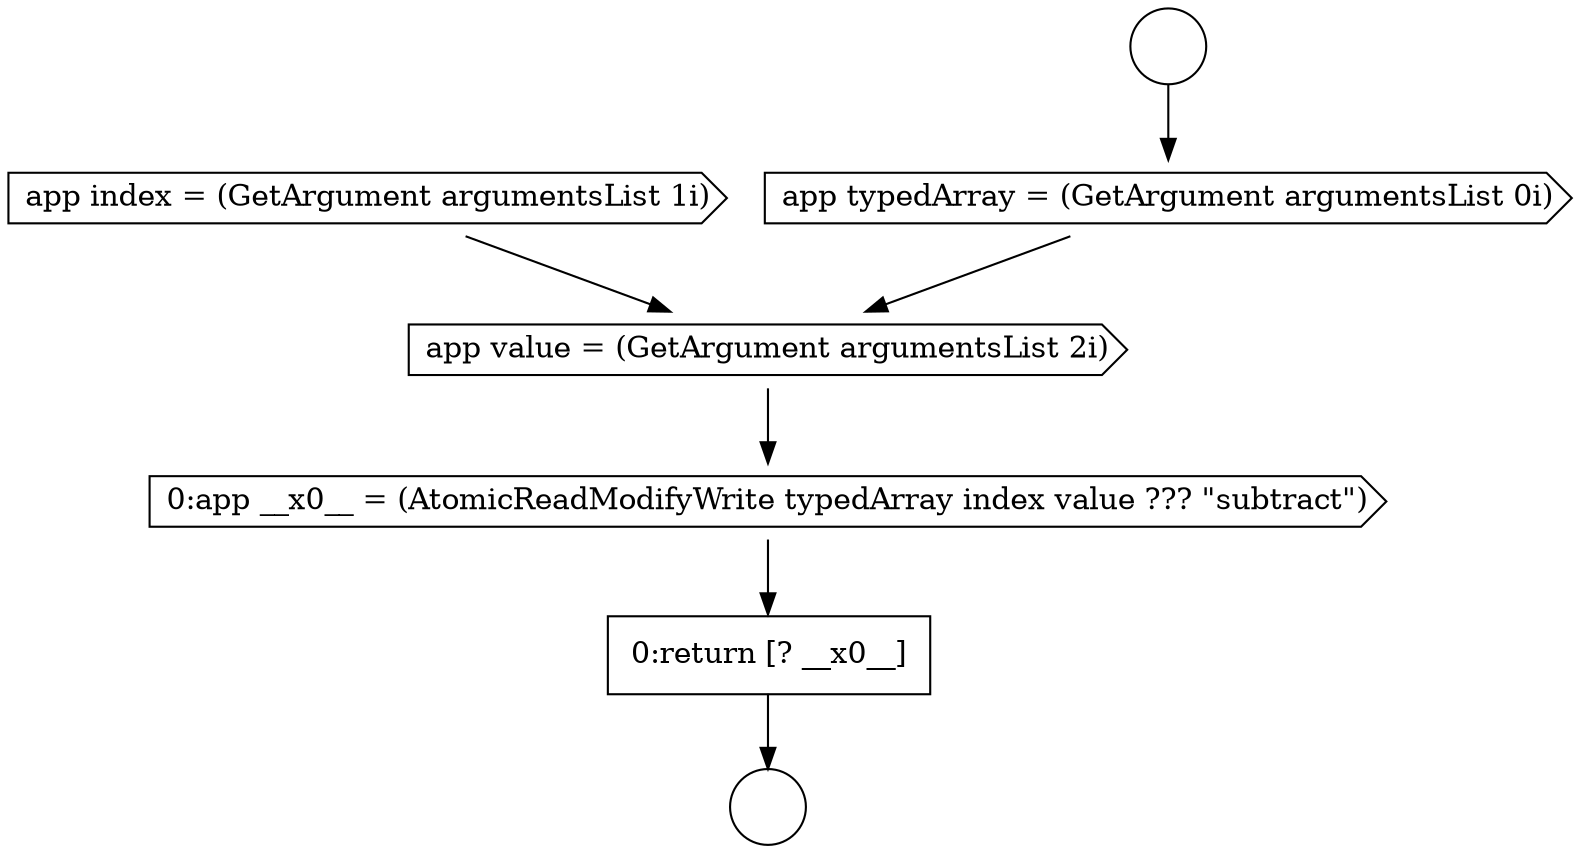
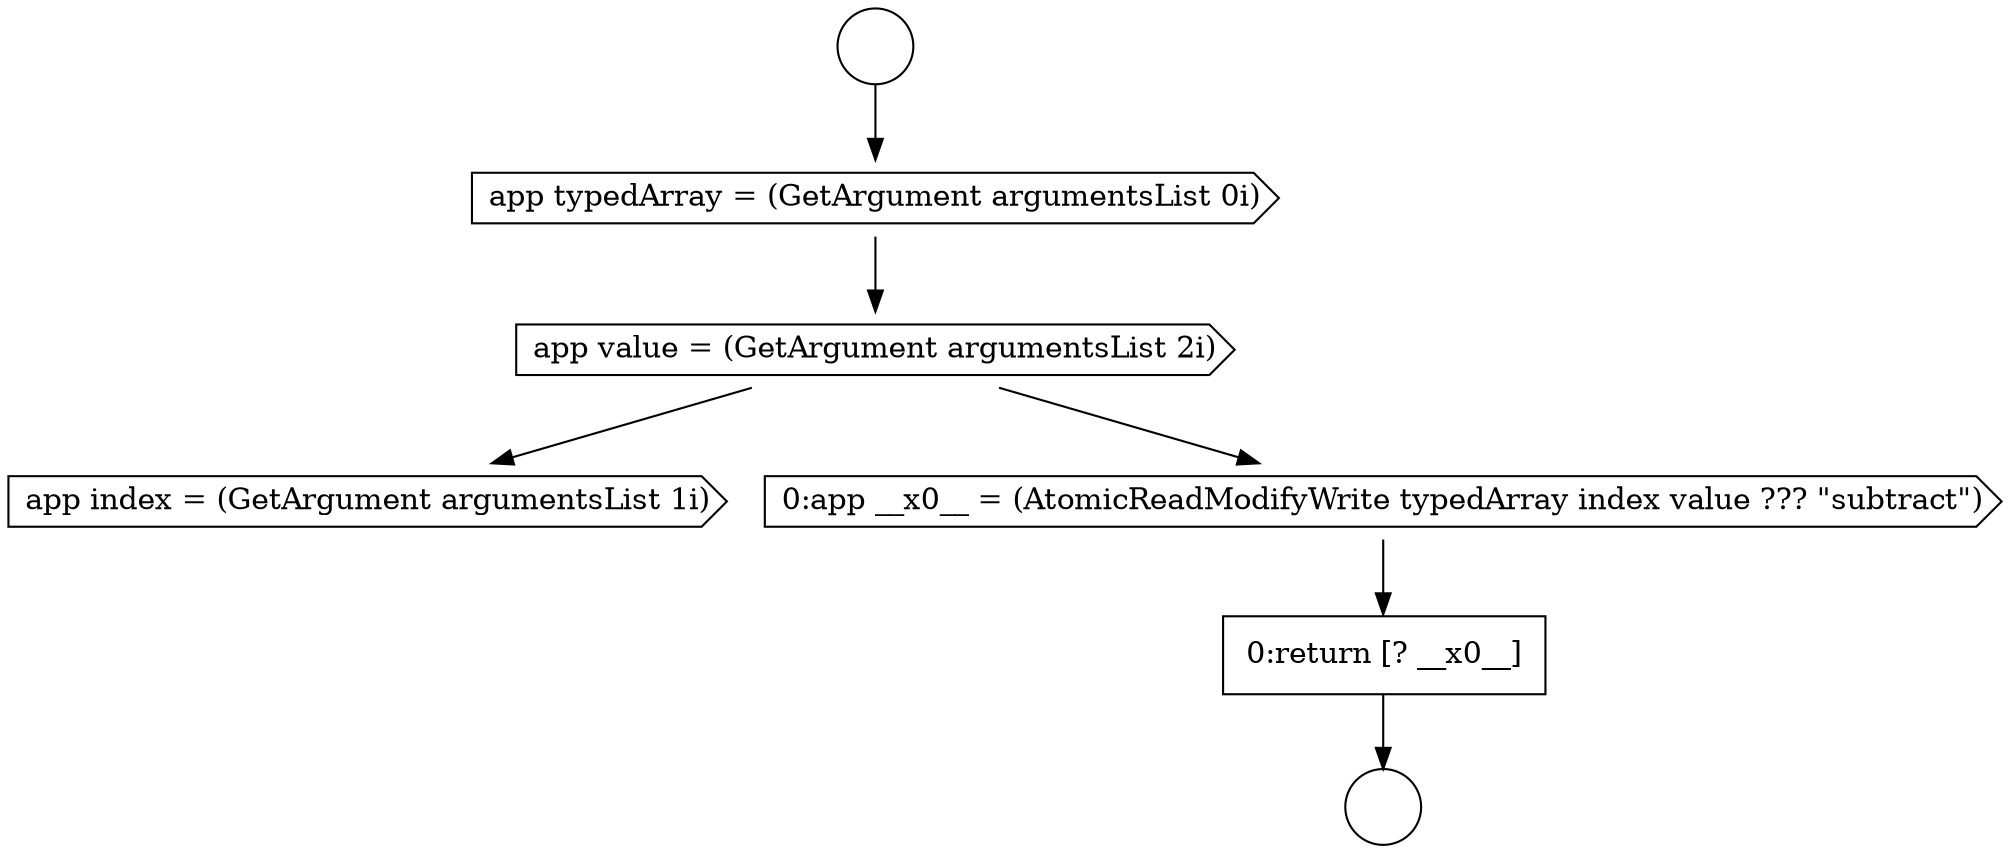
(558, 270) -> (632, 422)
